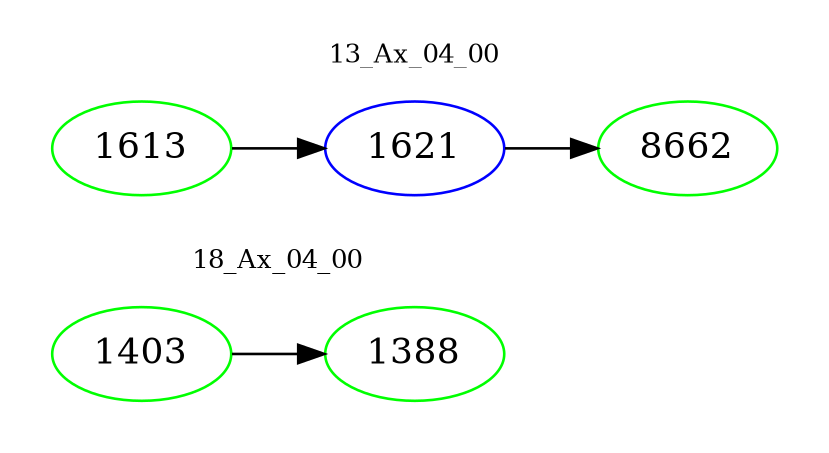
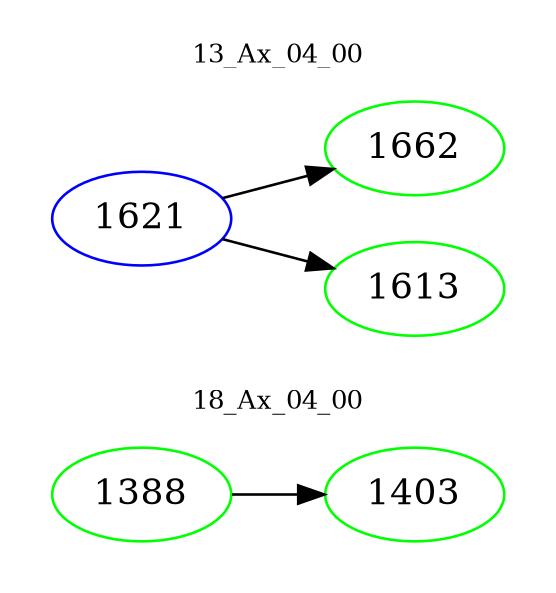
(265, 148) -> (265, 250)
(688, 148) -> (415, 148)
(265, 354) -> (265, 495)
